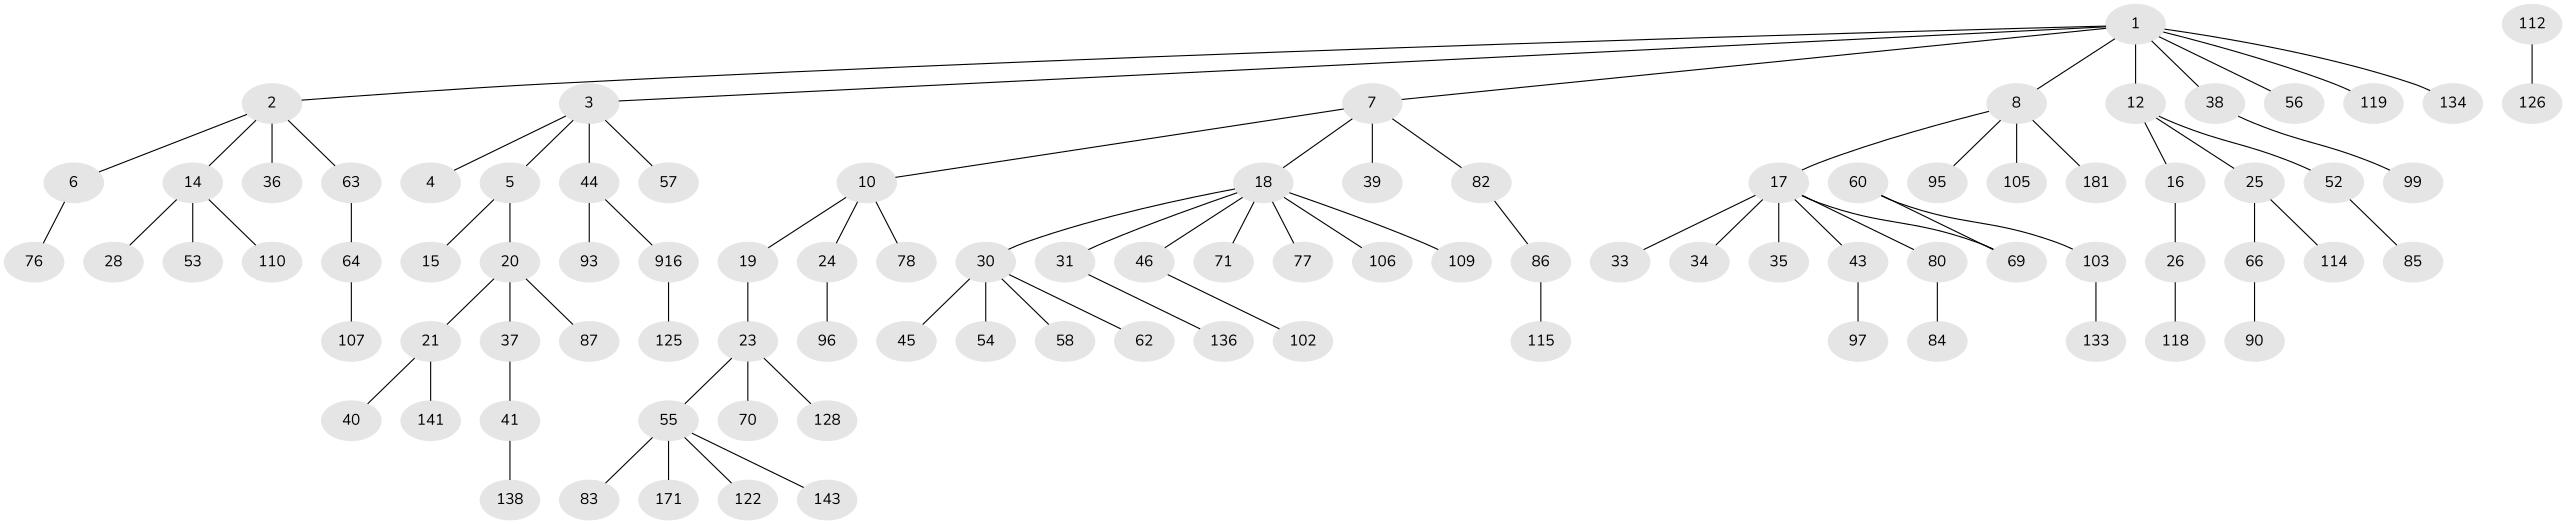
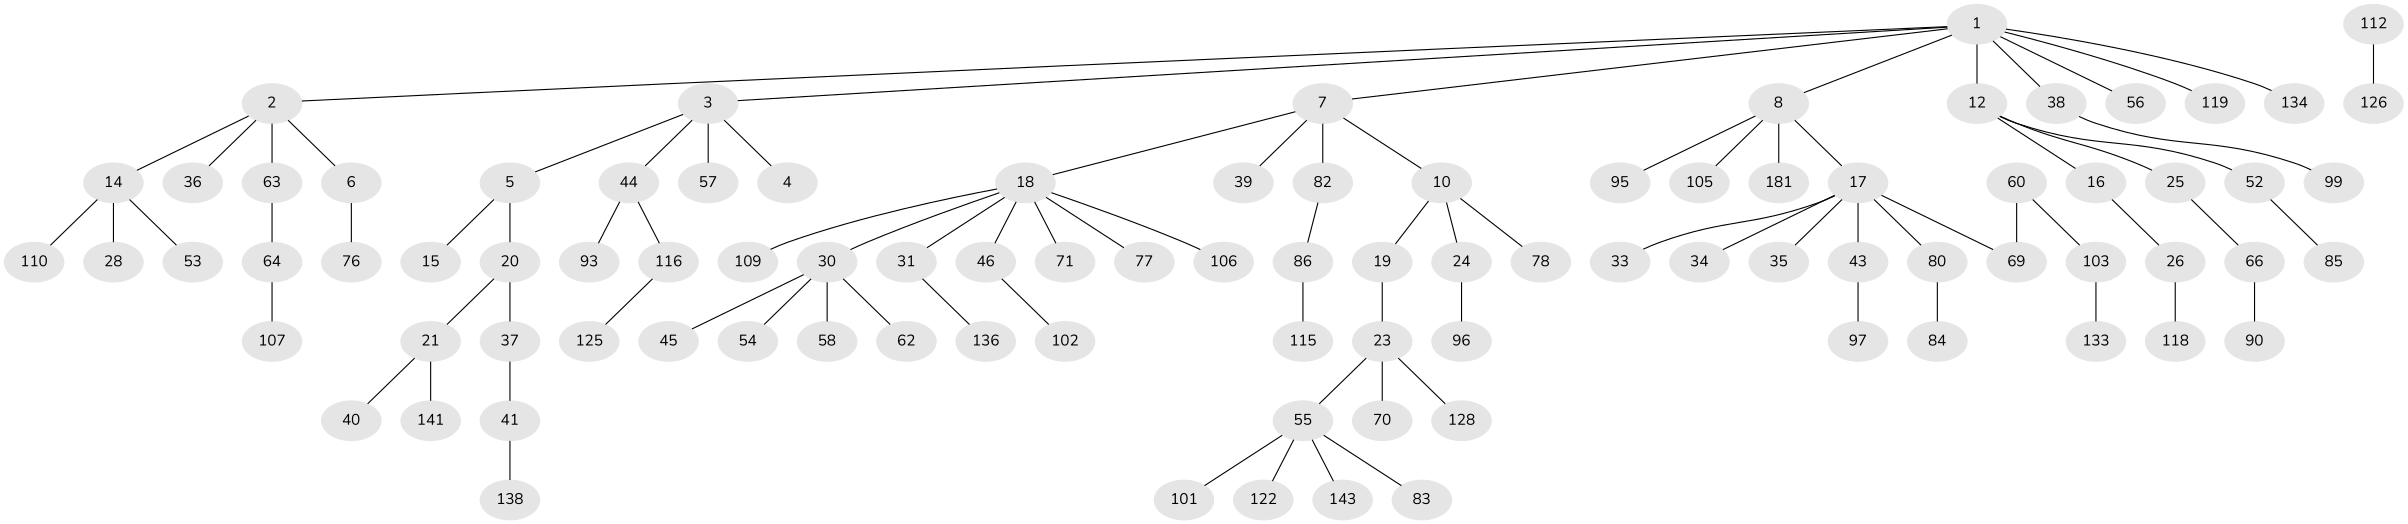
(669, 262) -> (669, 262)
(2334, 262) -> none
(589, 341) -> none
(669, 500) -> (1184, 500)
